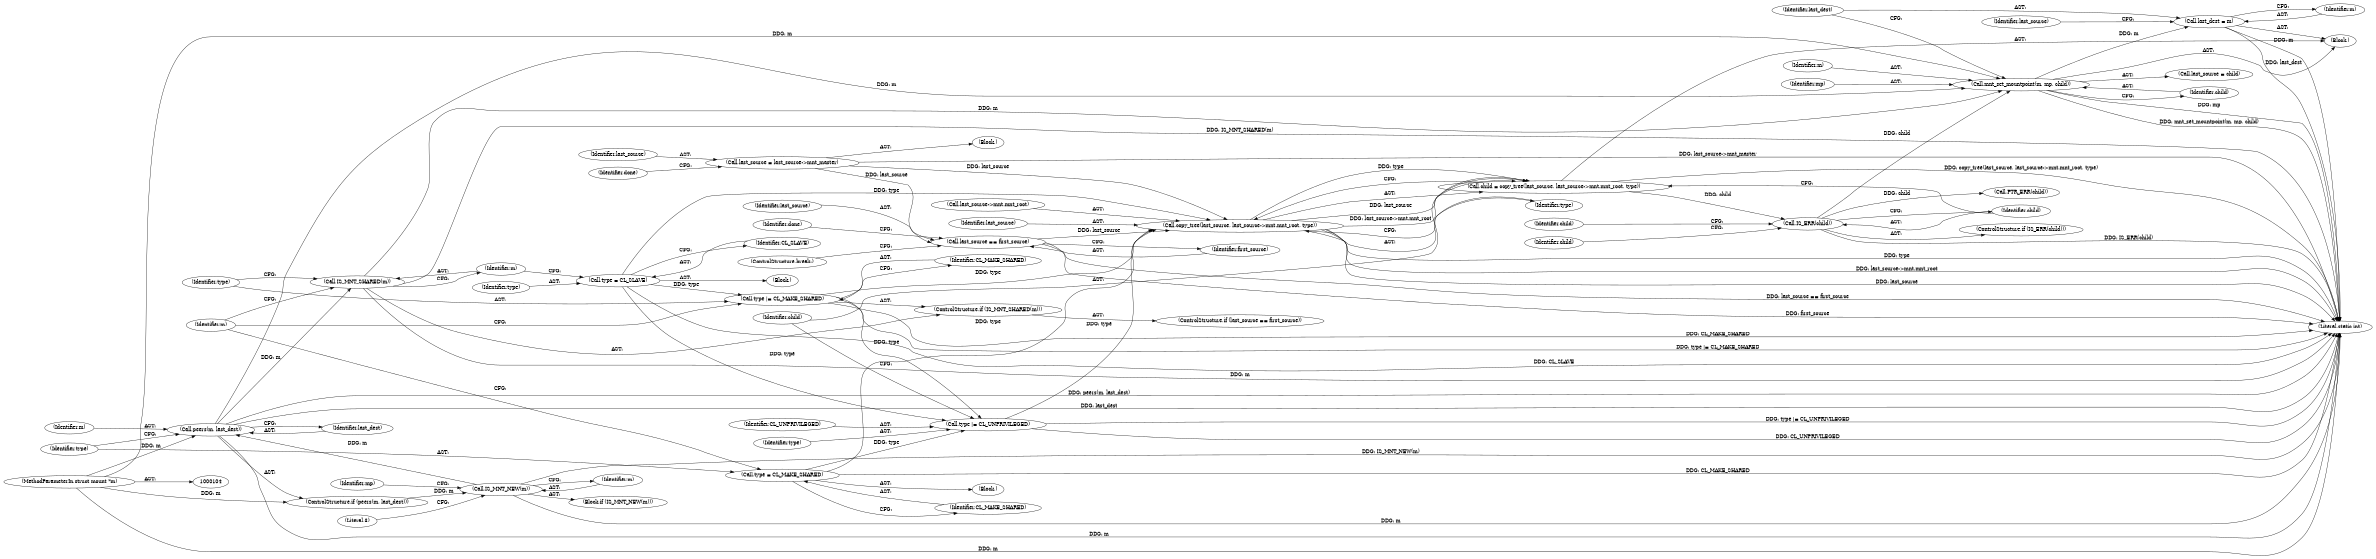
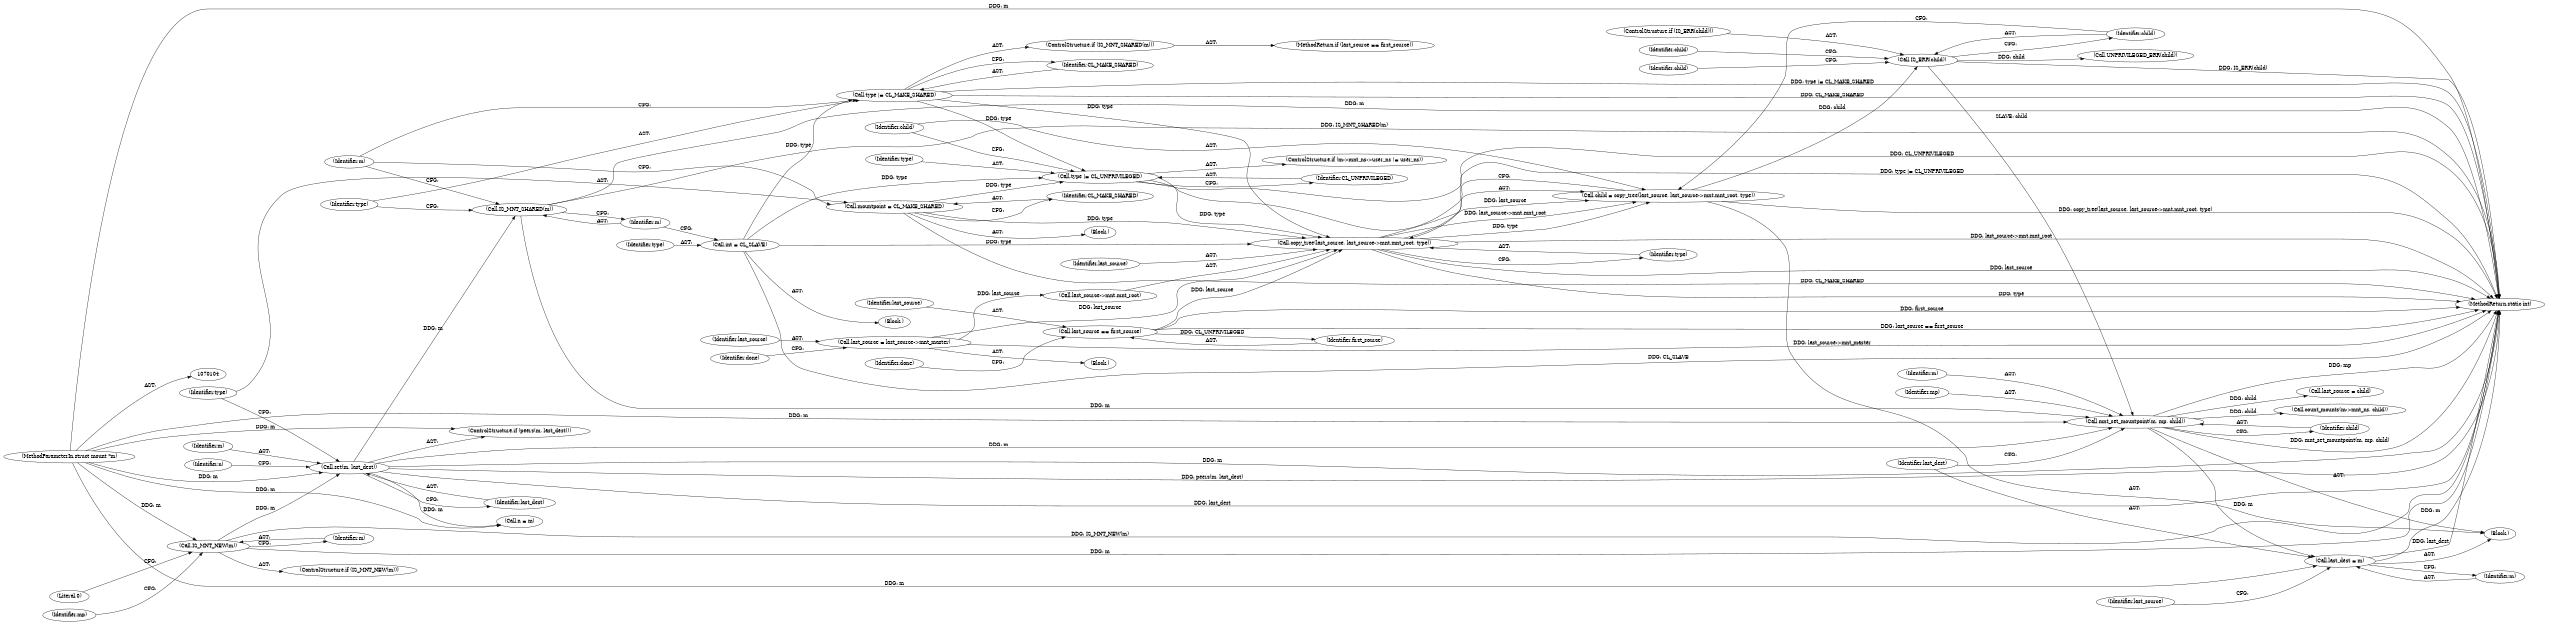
(2129, 75) -> (2243, 399)
(1897, 134) -> (2011, 117)
none -> (1354, 160)
(895, 182) -> (988, 302)
none -> (1223, 187)
(2021, 193) -> (2136, 56)
(1902, 240) -> (1814, 40)
(1099, 242) -> (1212, 333)
(782, 244) -> none
(782, 262) -> none
(618, 281) -> (740, 245)
(1240, 321) -> (1354, 45)
(2340, 327) -> (2500, 304)
(647, 353) -> none
none -> (2340, 410)
(211, 430) -> (349, 468)
none -> (208, 465)
(782, 475) -> (894, 207)
(211, 482) -> (208, 374)
(435, 496) -> (134, 504)
(618, 503) -> (349, 570)
(357, 521) -> (69, 597)
none -> (520, 521)
none -> (1165, 586)
